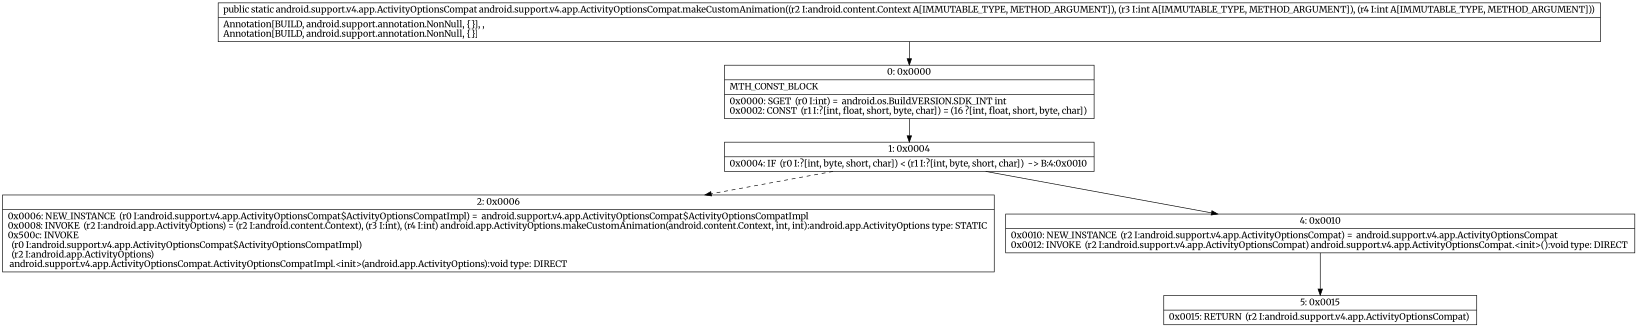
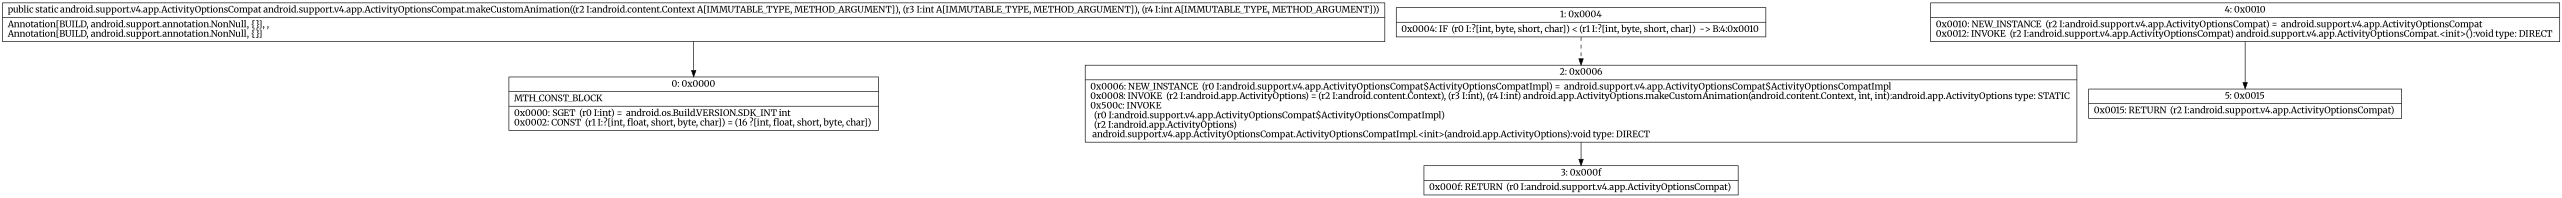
(909, 127) -> none
none -> (1581, 180)
(1099, 192) -> none
